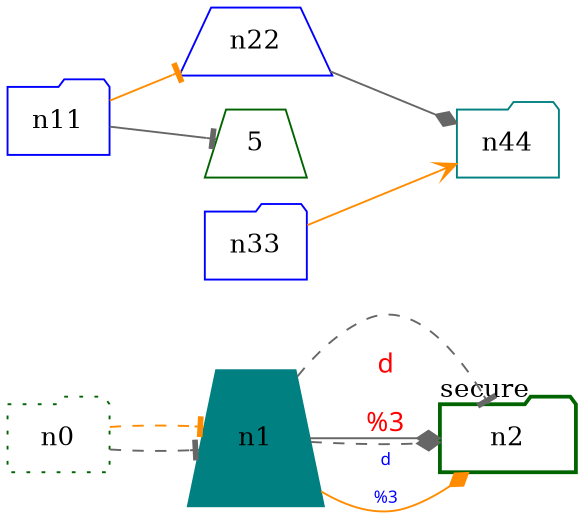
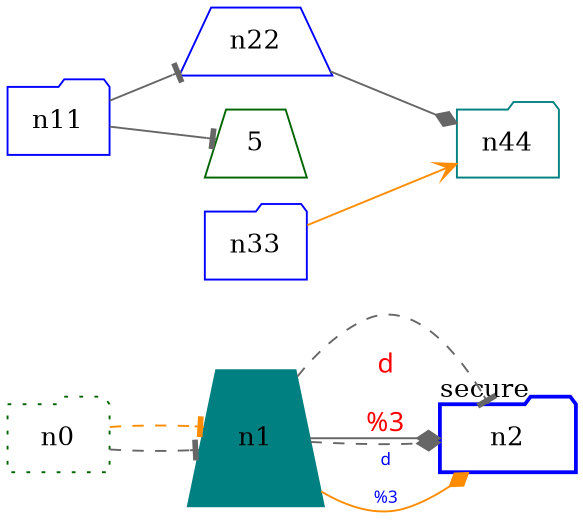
(141, 88) -> (141, 88)
(508, 438) -> (508, 438)
